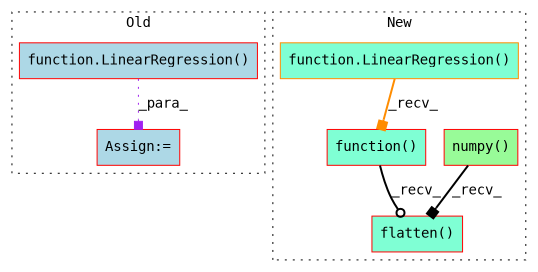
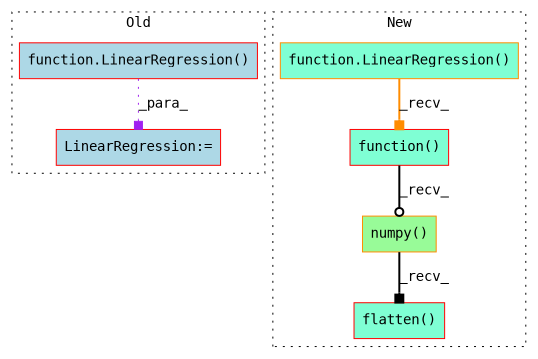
(138, 147) -> (138, 147)
(481, 147) -> (399, 234)
(387, 188) -> (399, 187)
